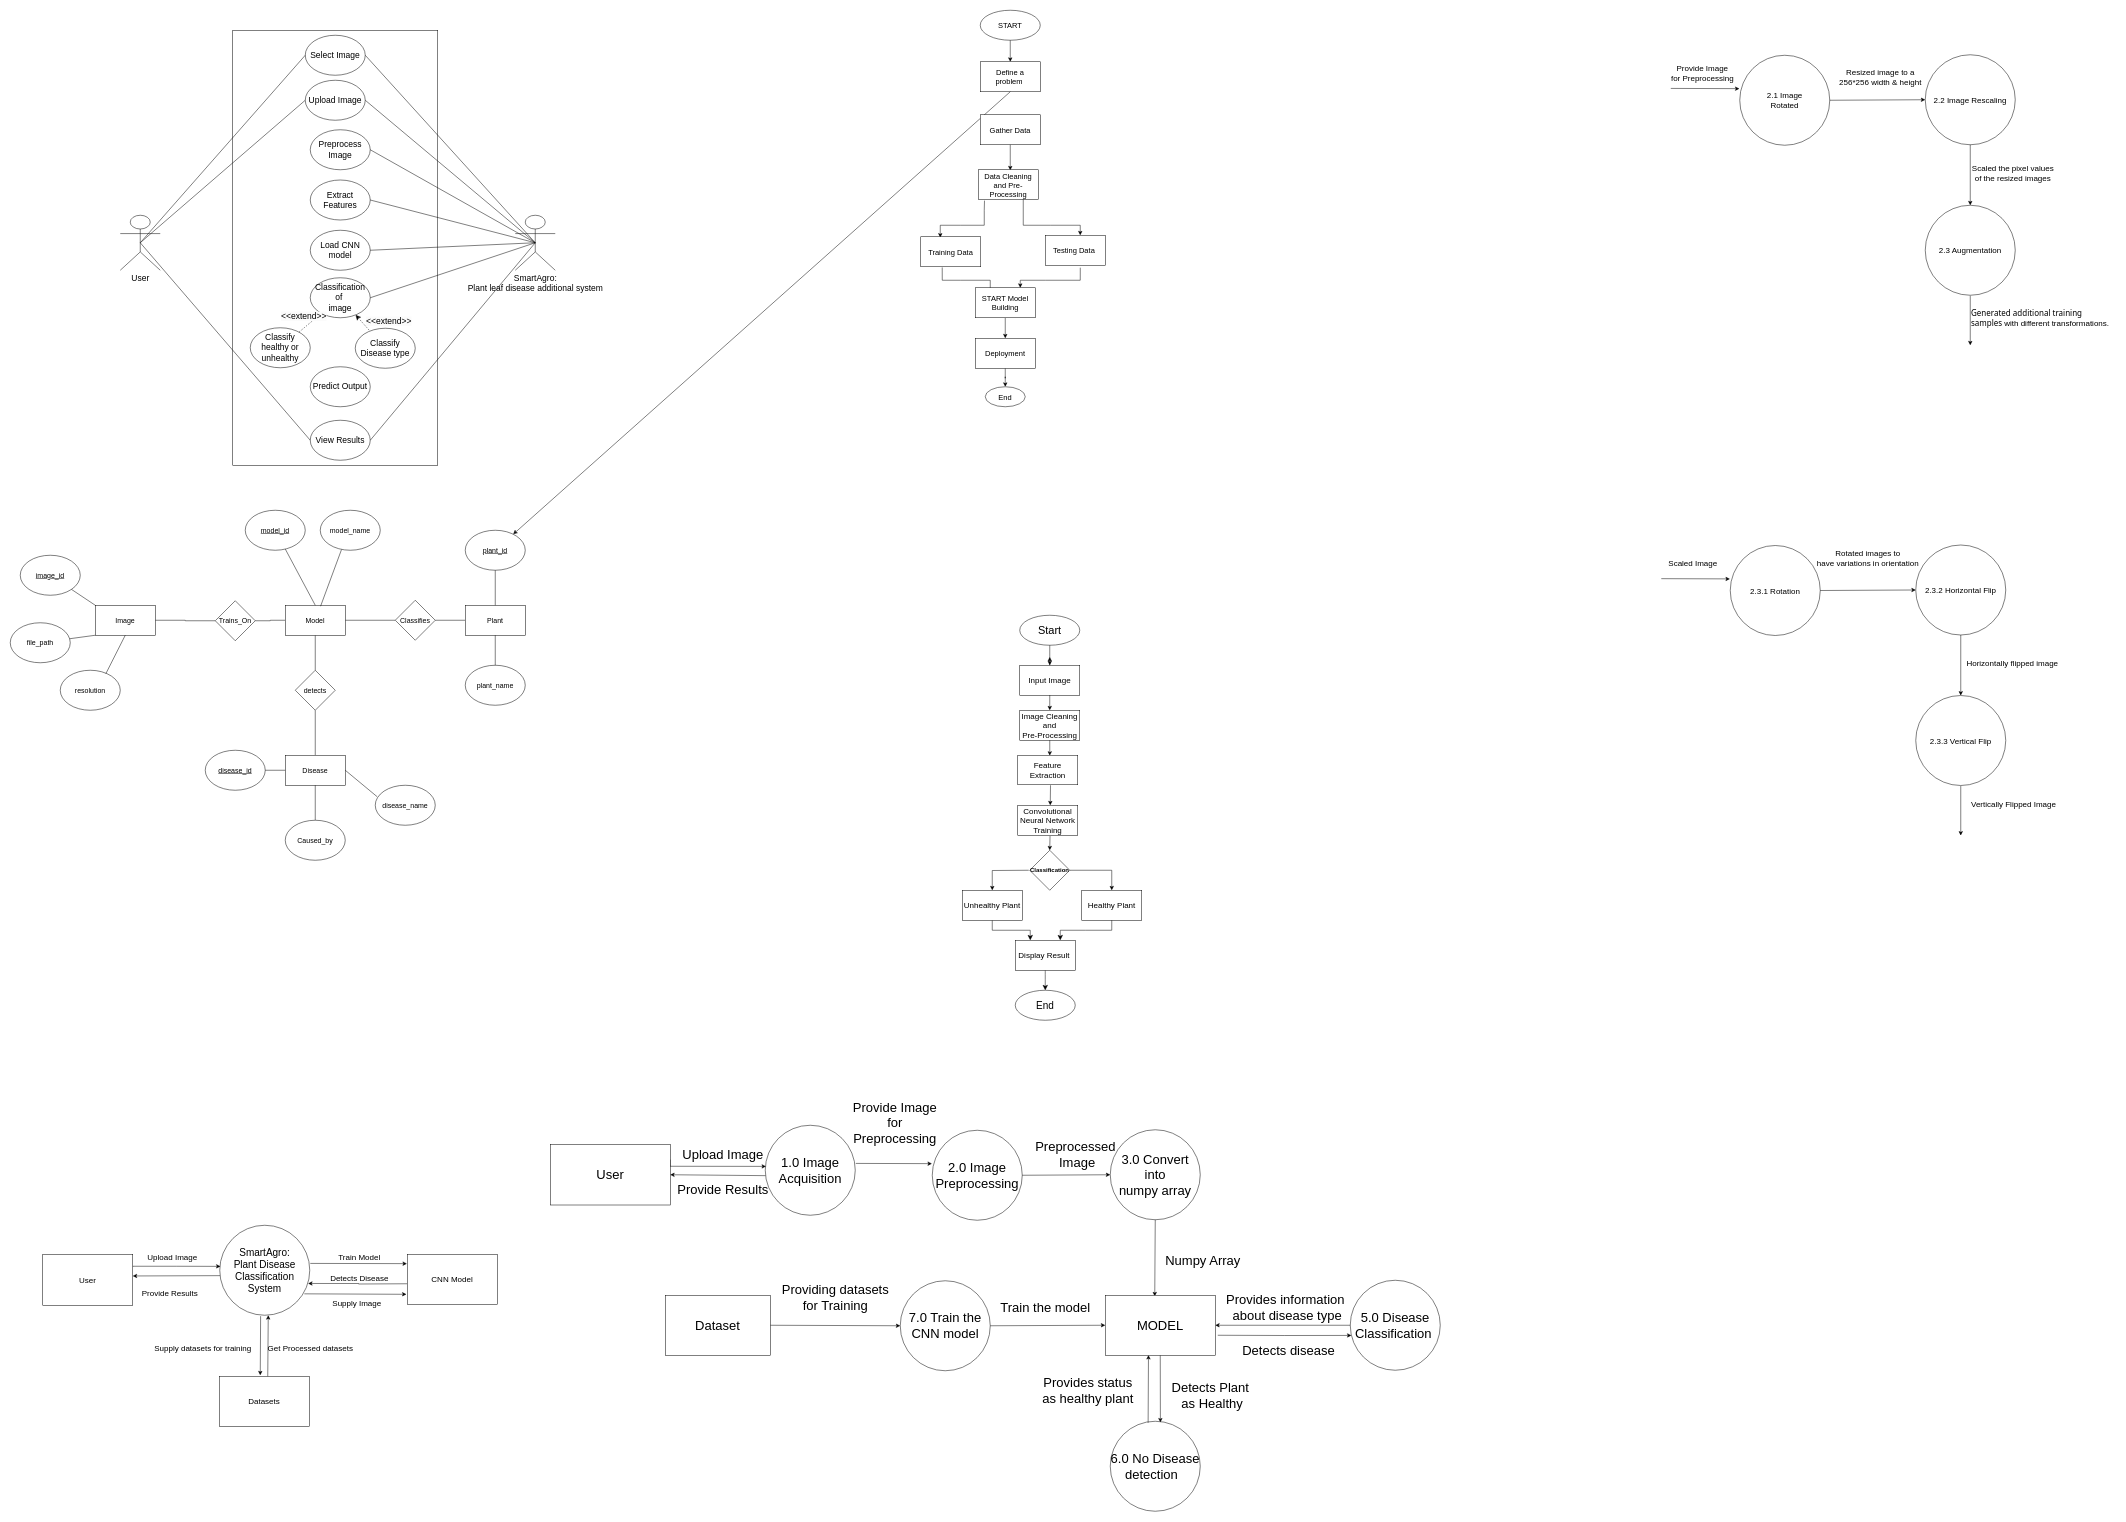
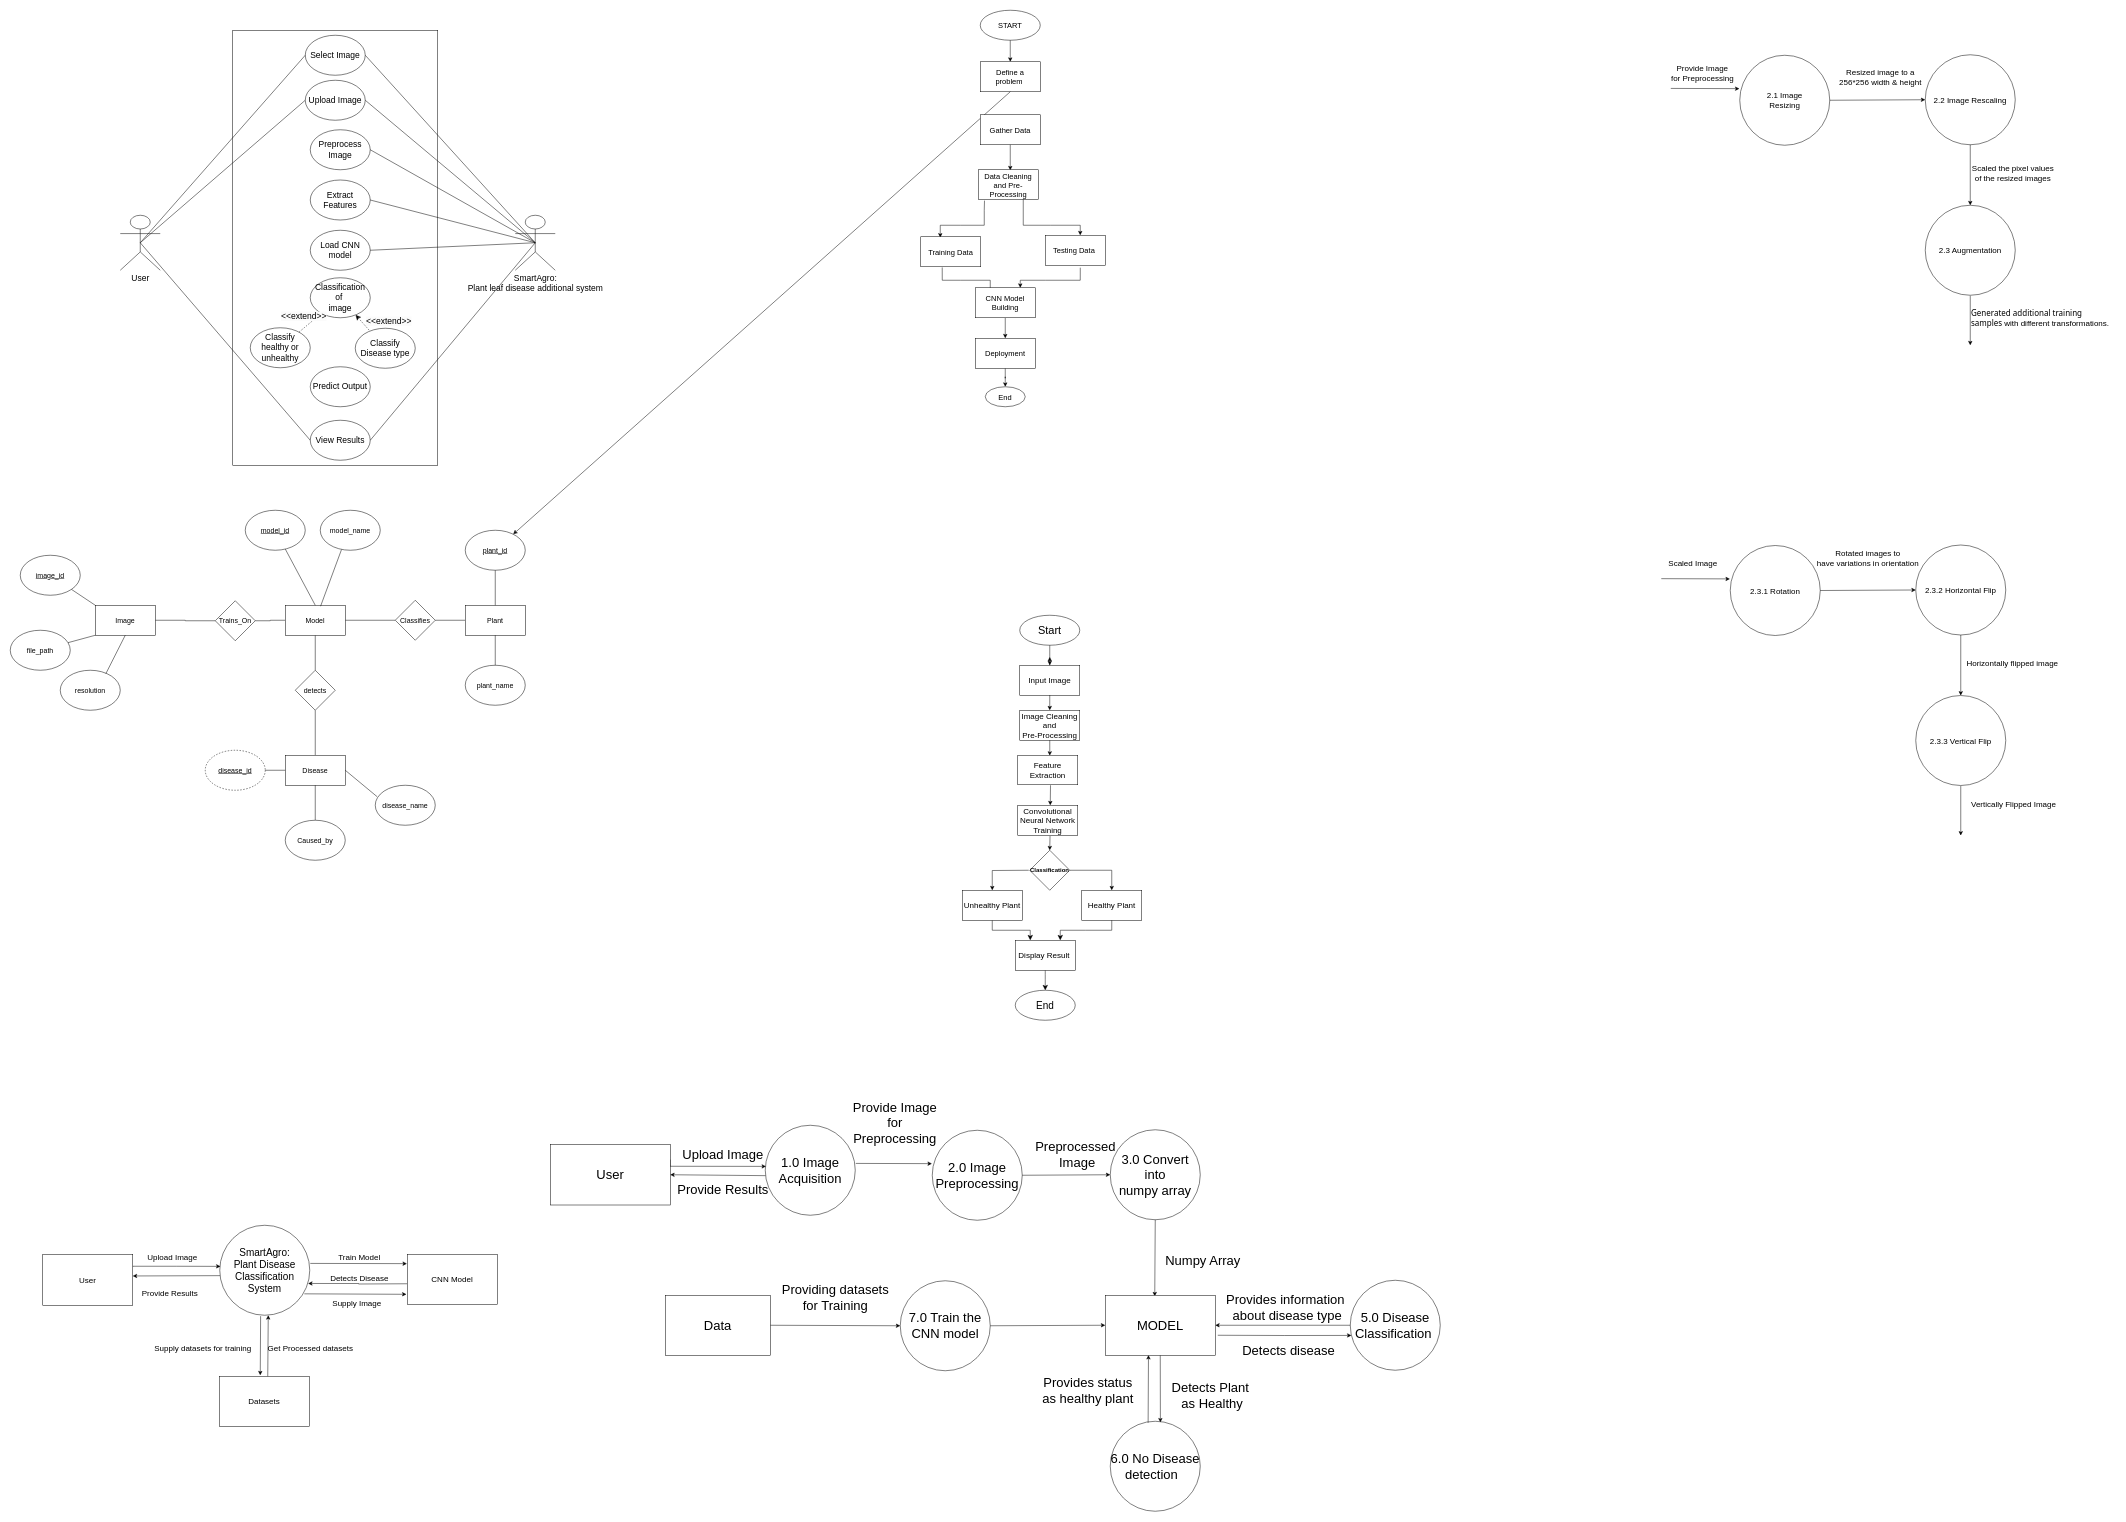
(1785, 100) -> (1785, 100)
(450, 271) -> none
(1005, 303) -> (1005, 303)
(40, 643) -> (40, 650)
(235, 770) -> (235, 770)
(1045, 1308) -> none
(718, 1325) -> (718, 1325)
